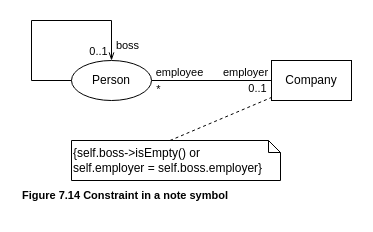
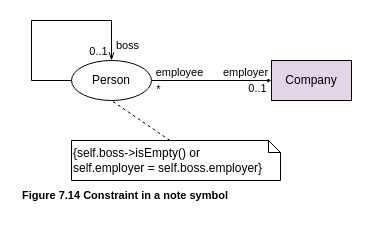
(268, 81) -> (267, 81)
(312, 81) -> (312, 81)
(221, 119) -> (141, 121)
